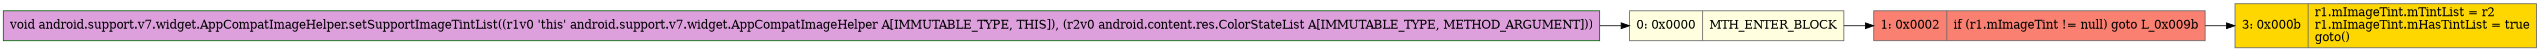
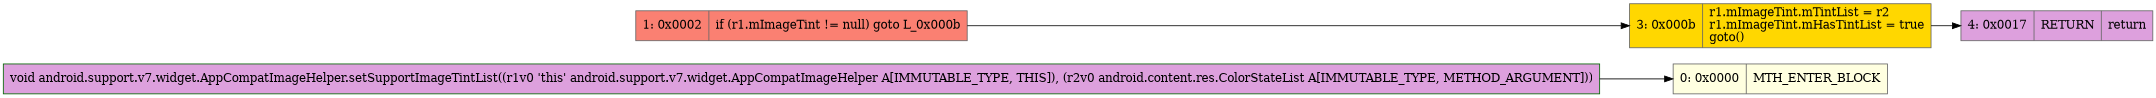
(2076, 25) -> (838, 25)
(1855, 26) -> none
none -> (2057, 26)
